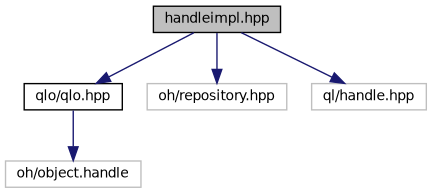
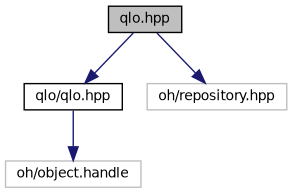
(217, 19) -> (145, 19)
(369, 97) -> none
